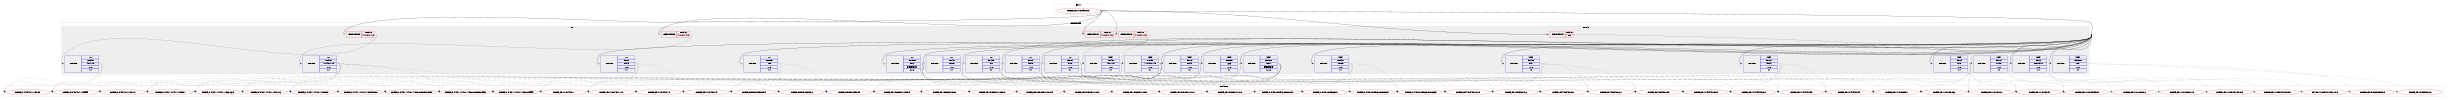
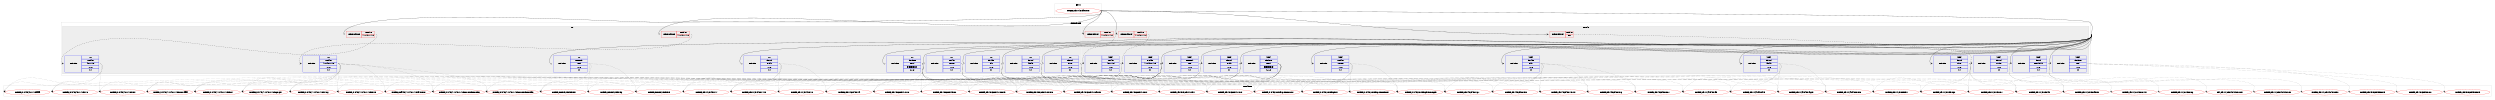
(361, 92) -> (408, 92)
none -> (2372, 92)
